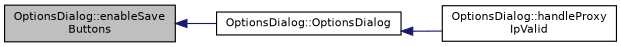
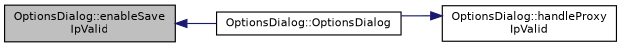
(90, 23) -> (90, 23)
(427, 31) -> (416, 16)
